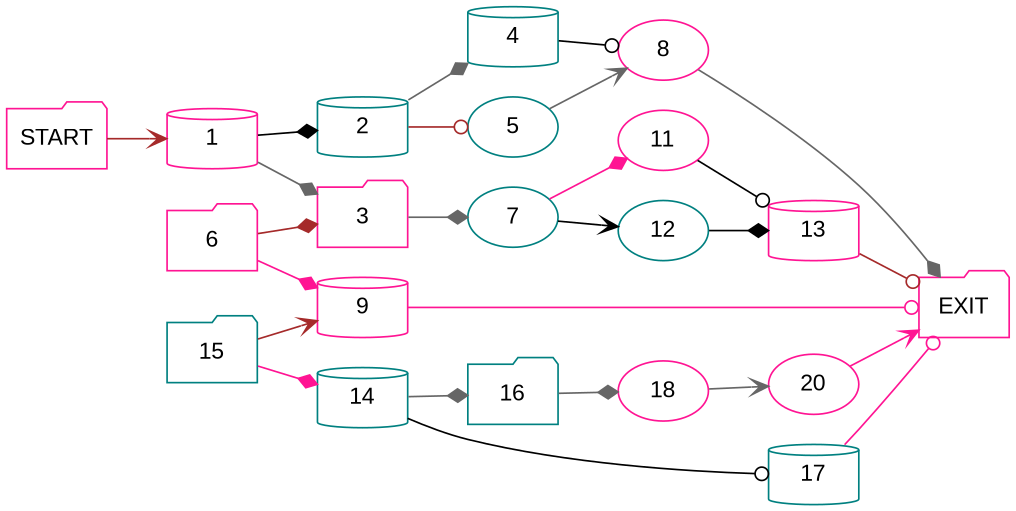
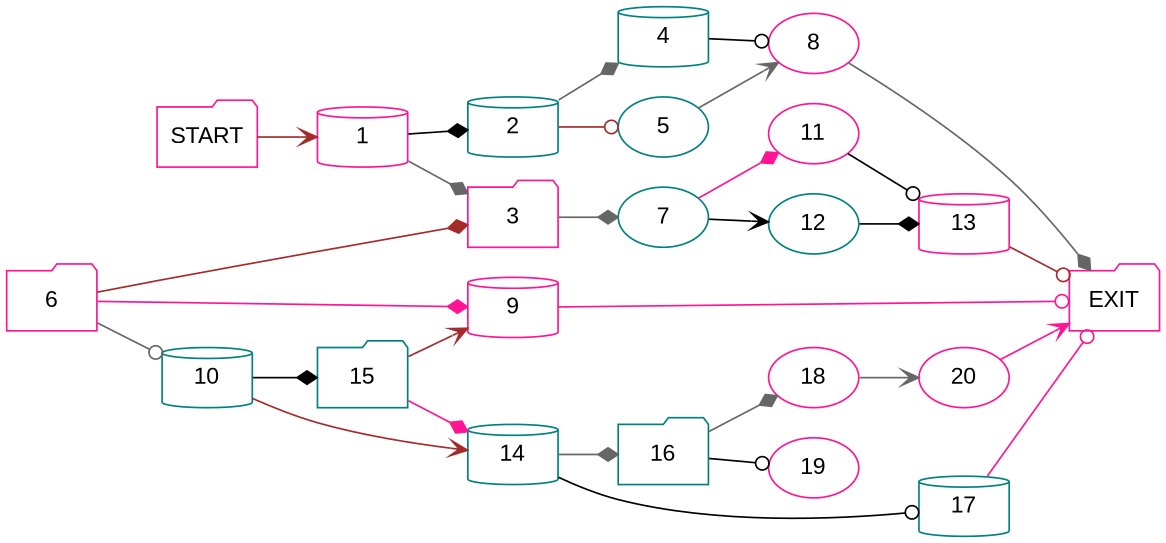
none -> (207, 378)
none -> (814, 468)
